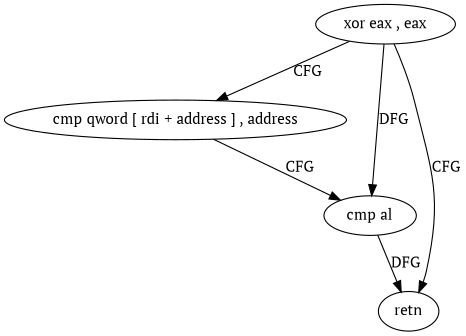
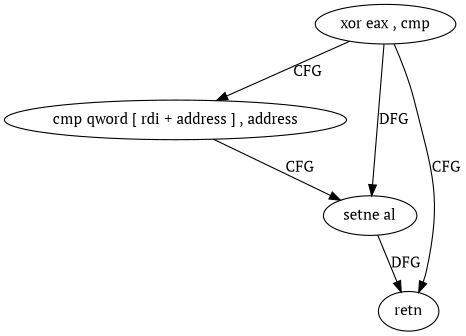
(386, 24) -> (386, 24)
(370, 216) -> (370, 216)
